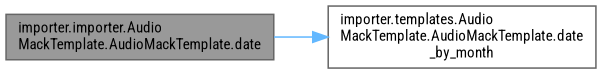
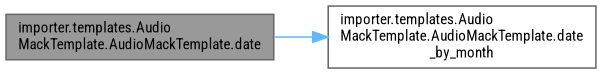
(140, 37) -> (140, 37)
